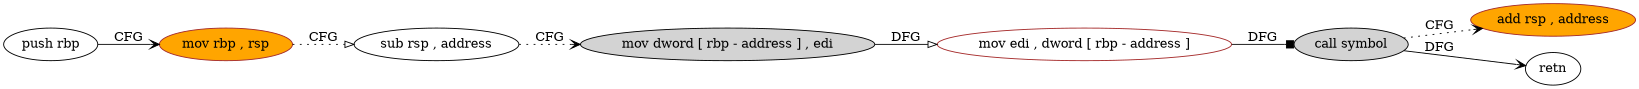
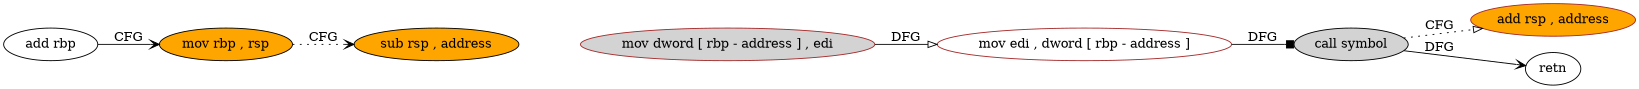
(1439, 34) -> (1439, 34)
(51, 44) -> (51, 44)
(226, 44) -> (226, 44)
(319, 44) -> (319, 44)
(436, 44) -> (436, 44)
(545, 44) -> none
(728, 44) -> (728, 44)
